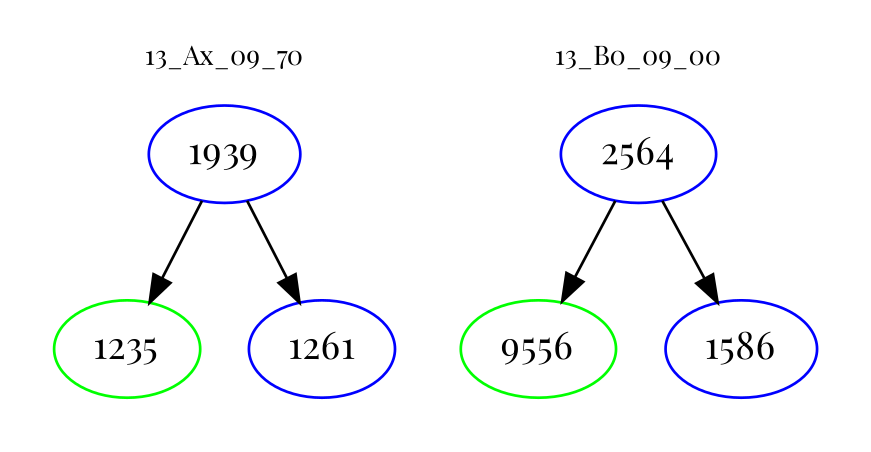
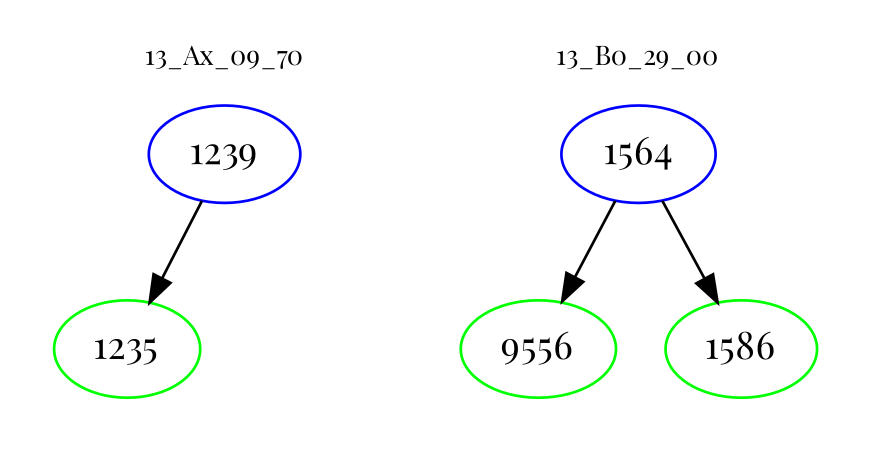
(639, 58) -> (639, 58)
(225, 154) -> (225, 154)
(639, 154) -> (639, 154)
(322, 349) -> none
(741, 349) -> (741, 349)
